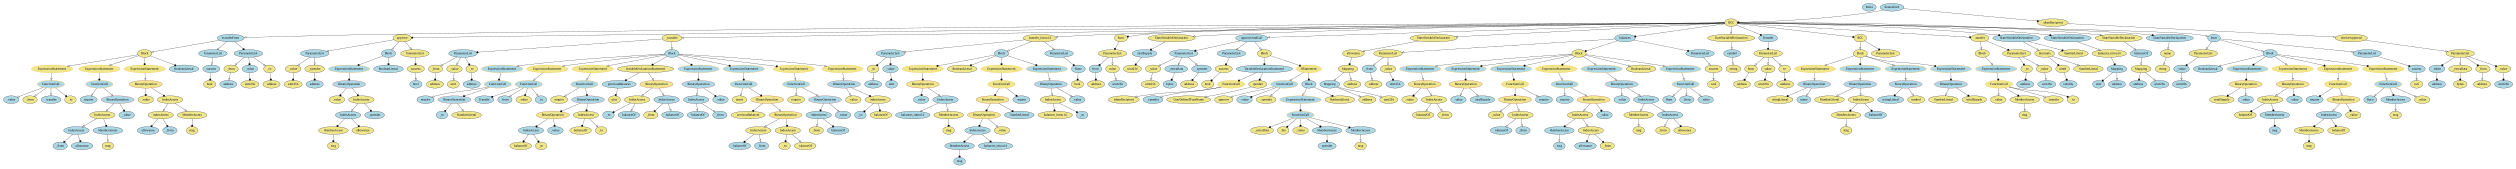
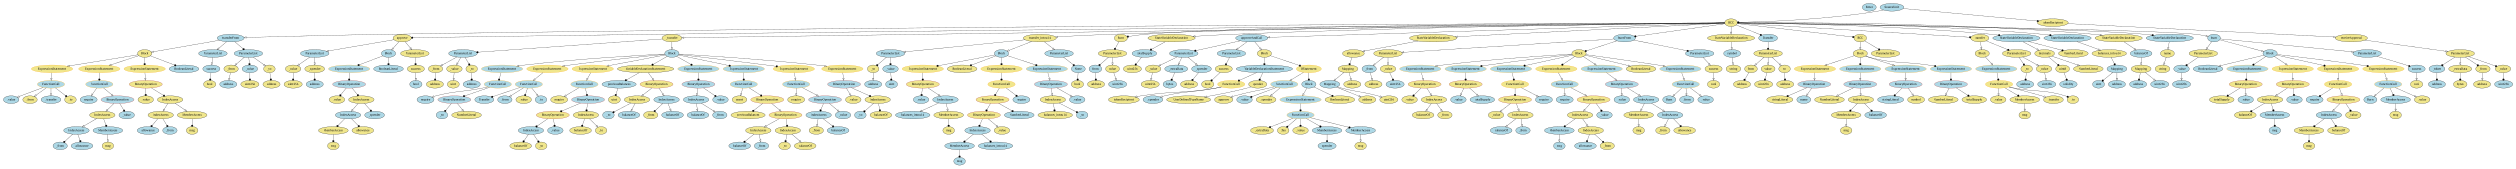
(1625, 38) -> (1625, 38)
